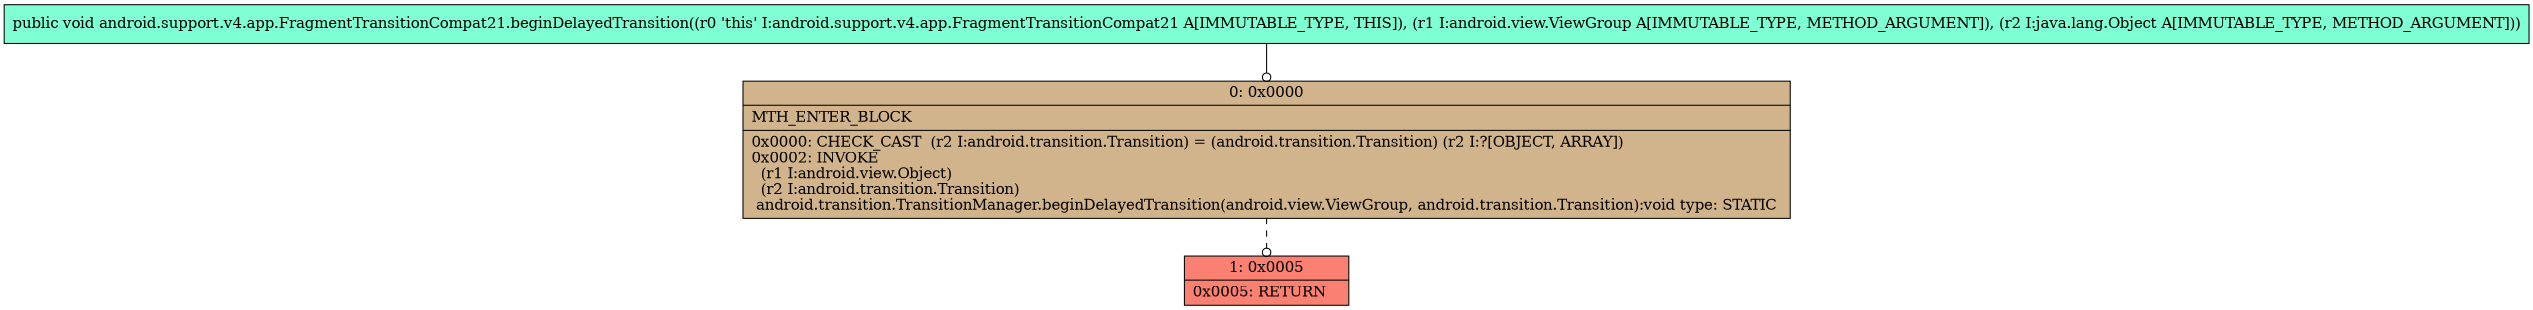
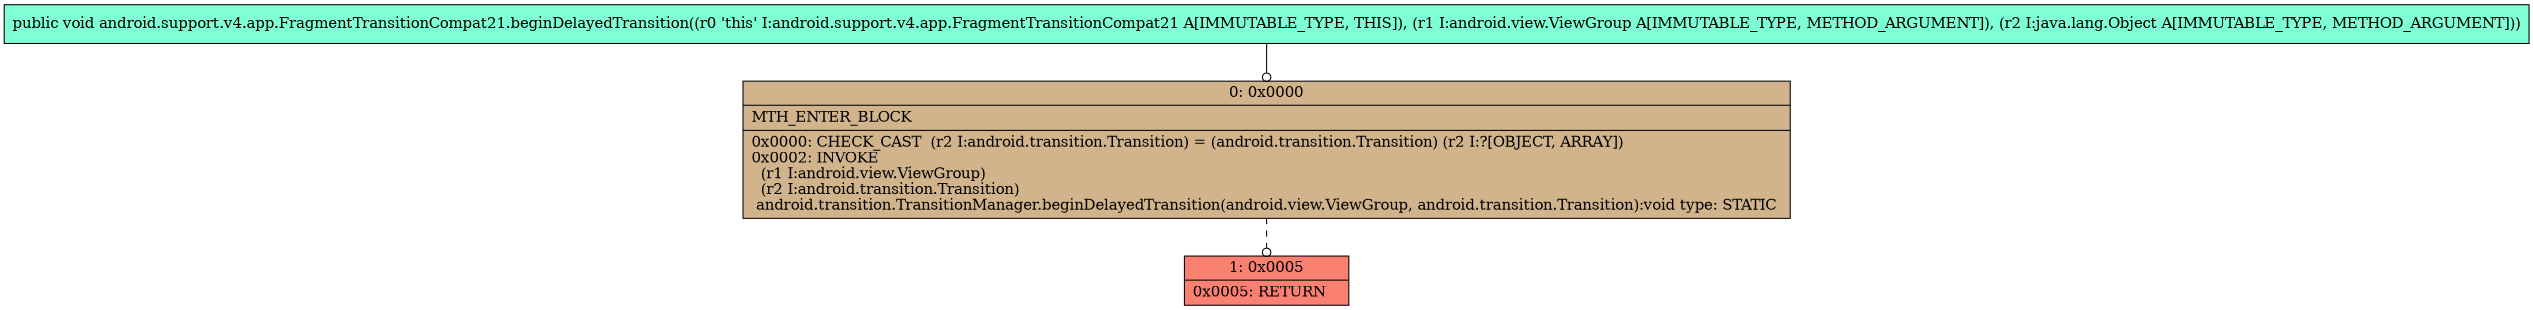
(852, 174) -> (869, 174)
